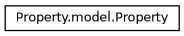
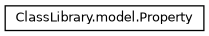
(92, 18) -> (105, 18)
